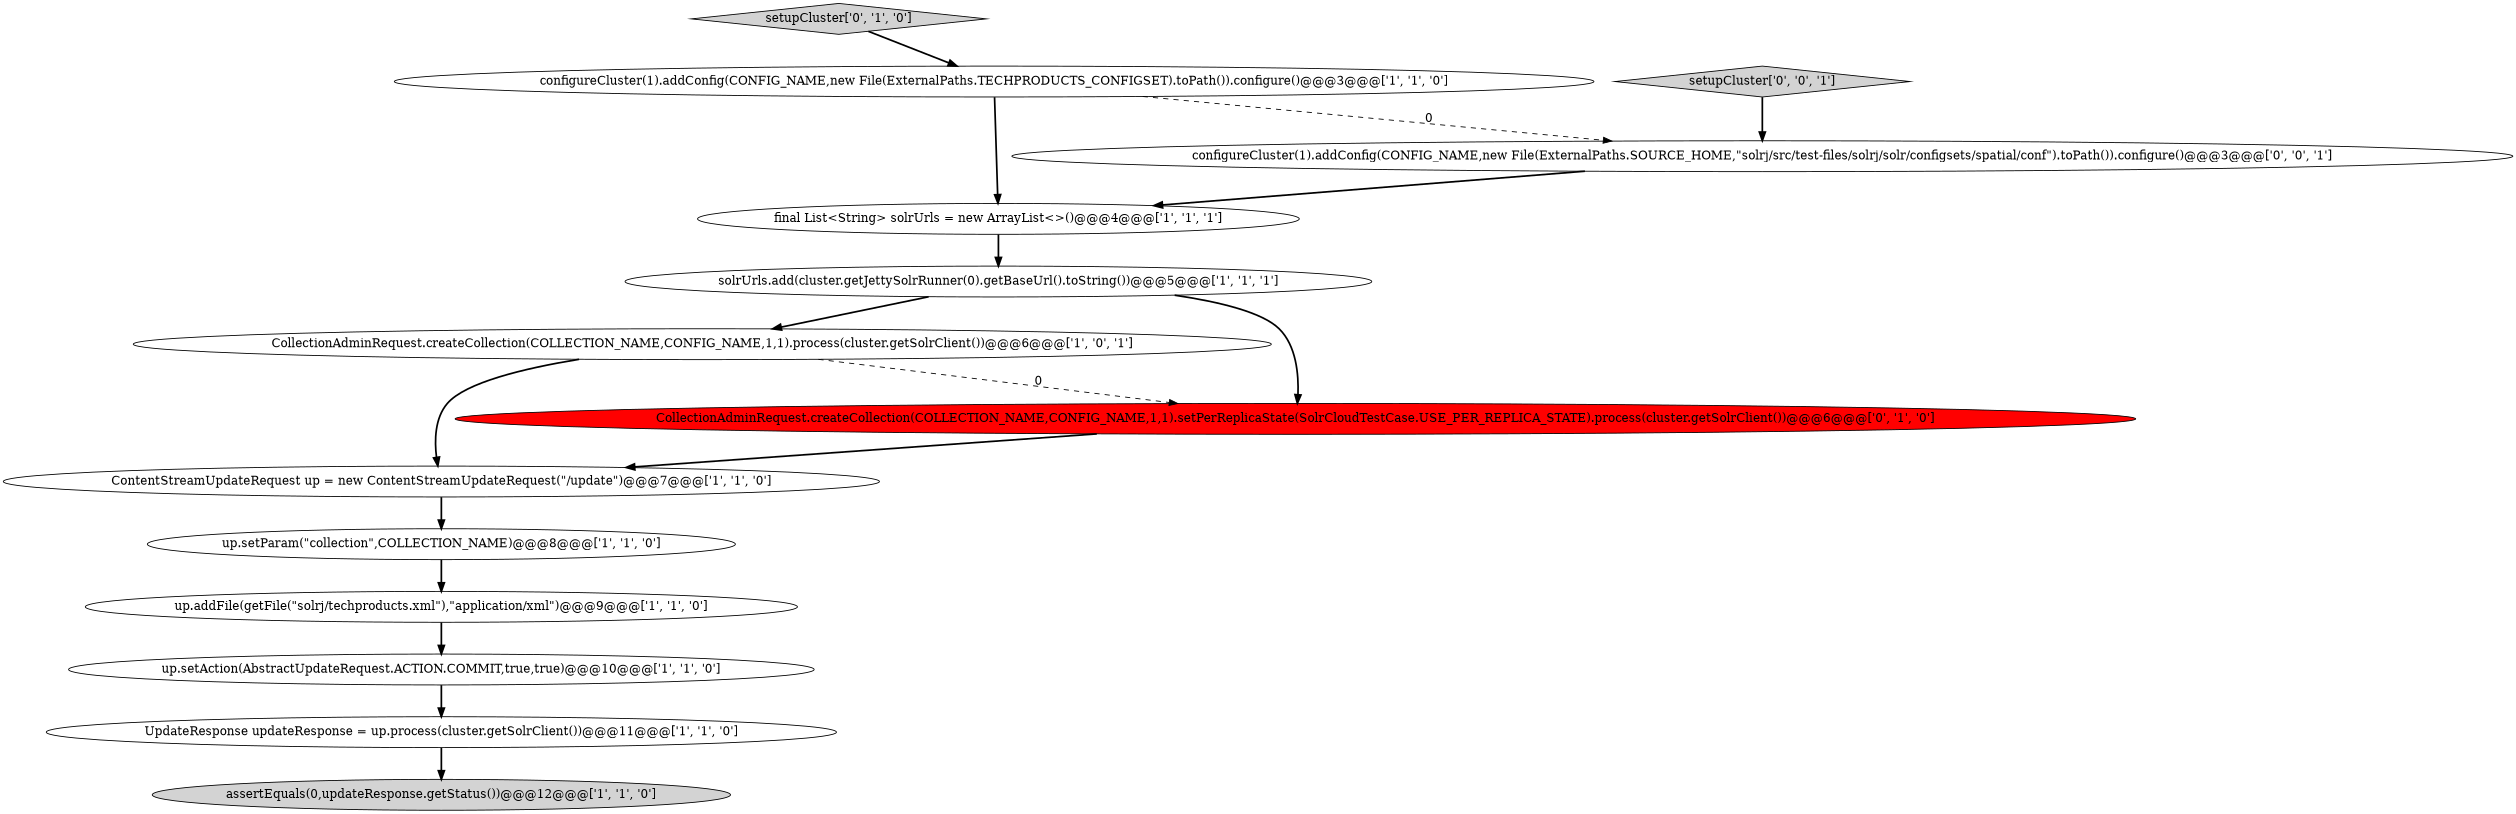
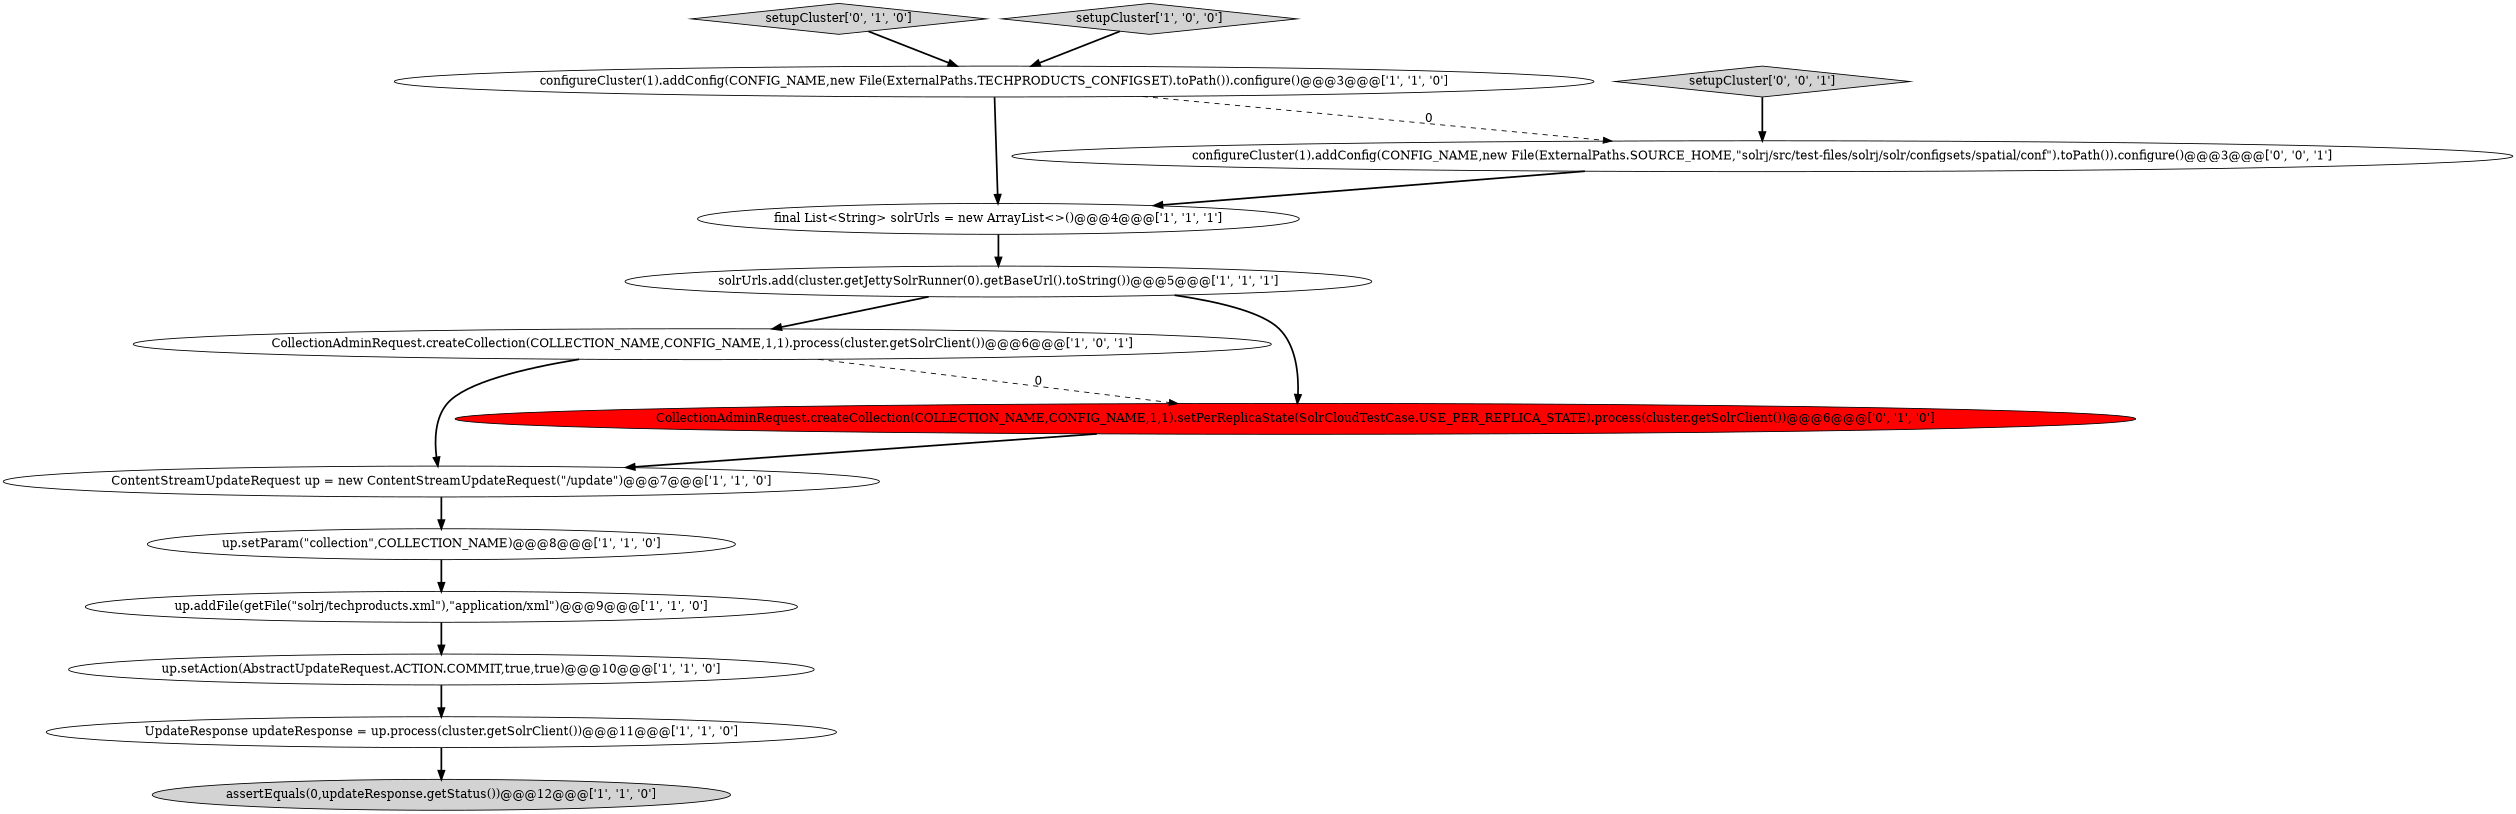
none -> (1149, 19)
